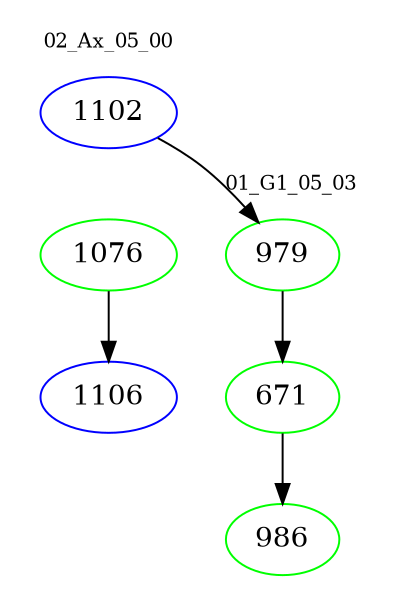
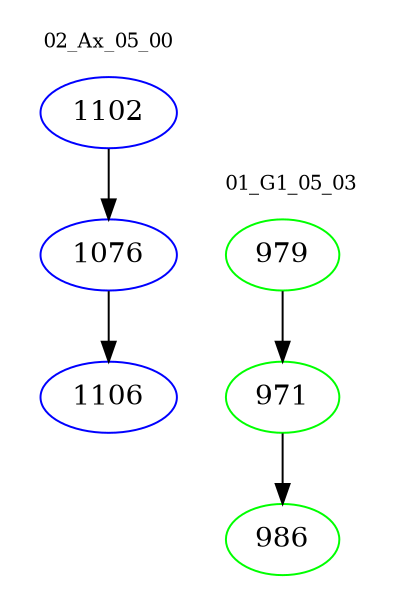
(222, 183) -> (109, 174)
(109, 255) -> (109, 255)
(283, 397) -> (283, 397)
